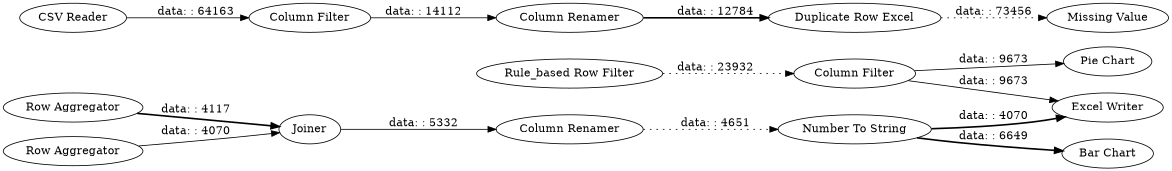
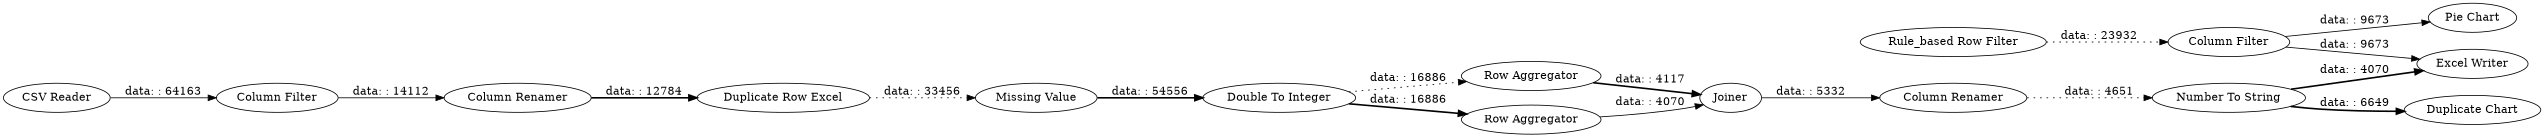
(994, 12) -> (922, 92)
none -> (1279, 98)
(1108, 154) -> (2472, 110)
